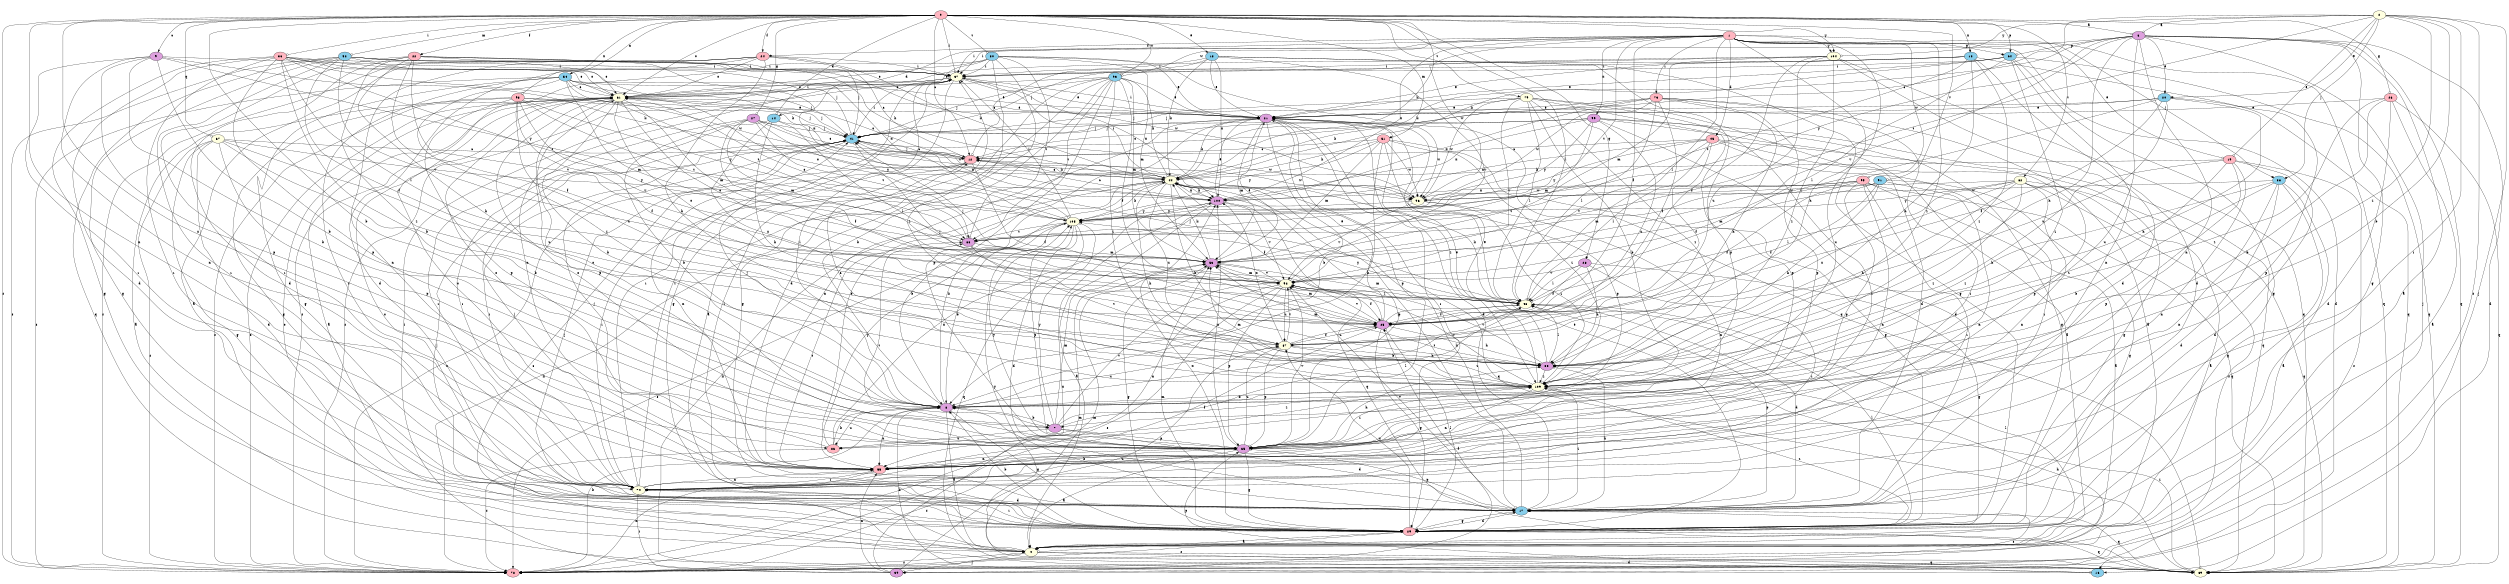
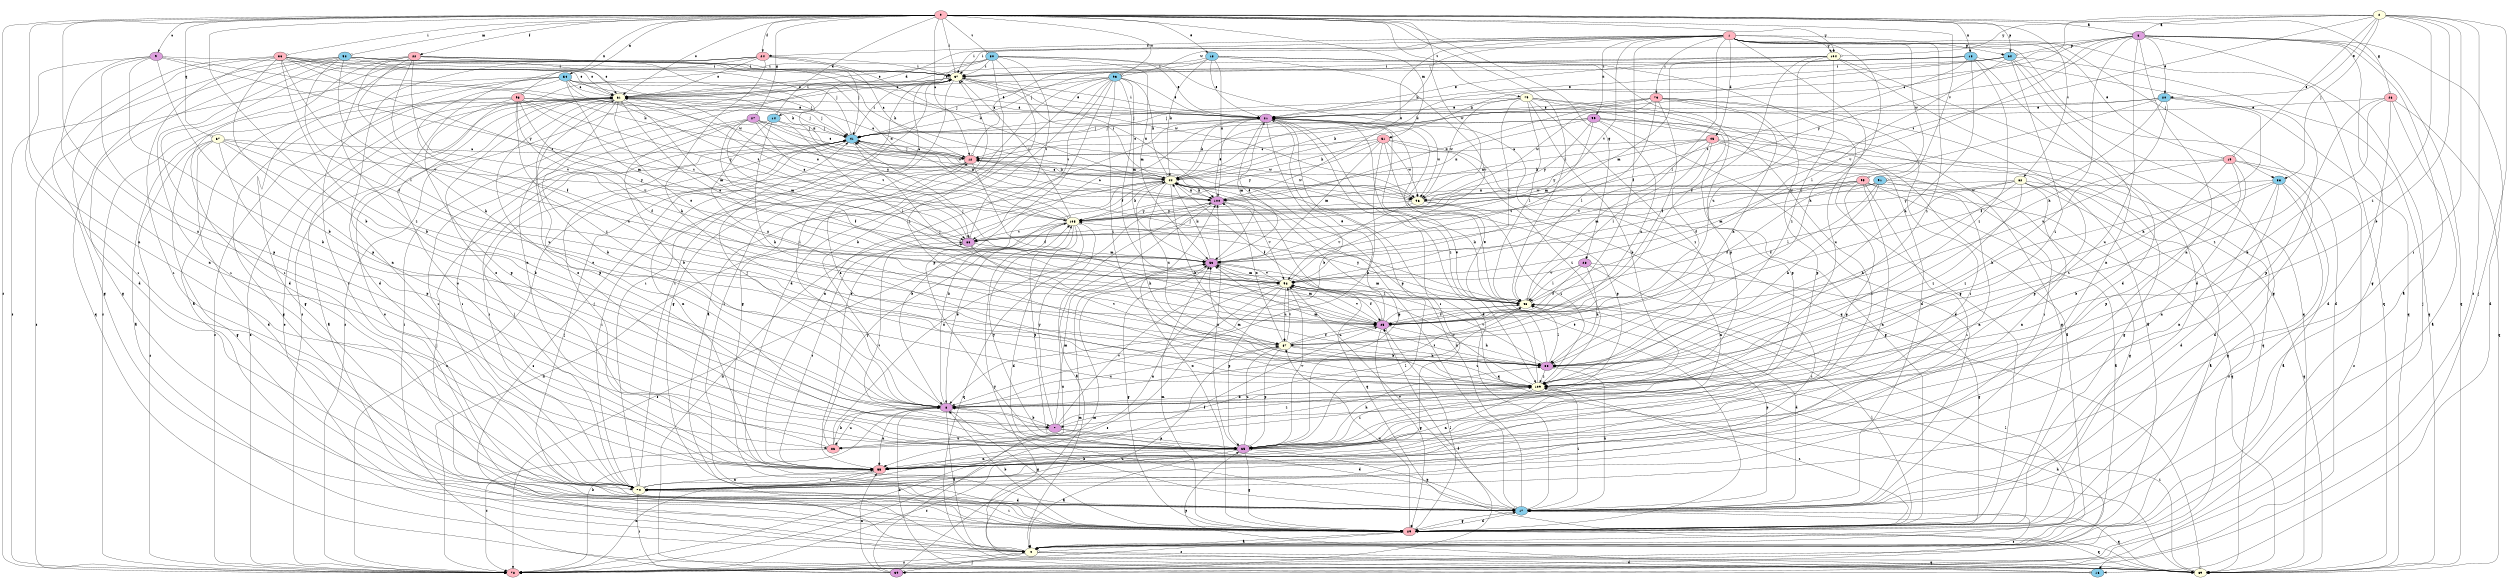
(1664, 305) -> none
